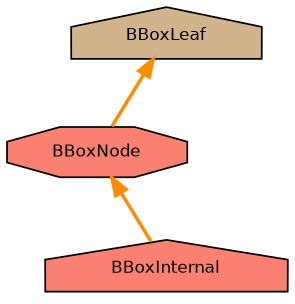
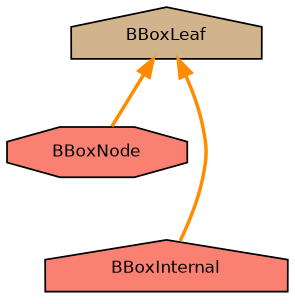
(136, 217) -> (206, 159)
